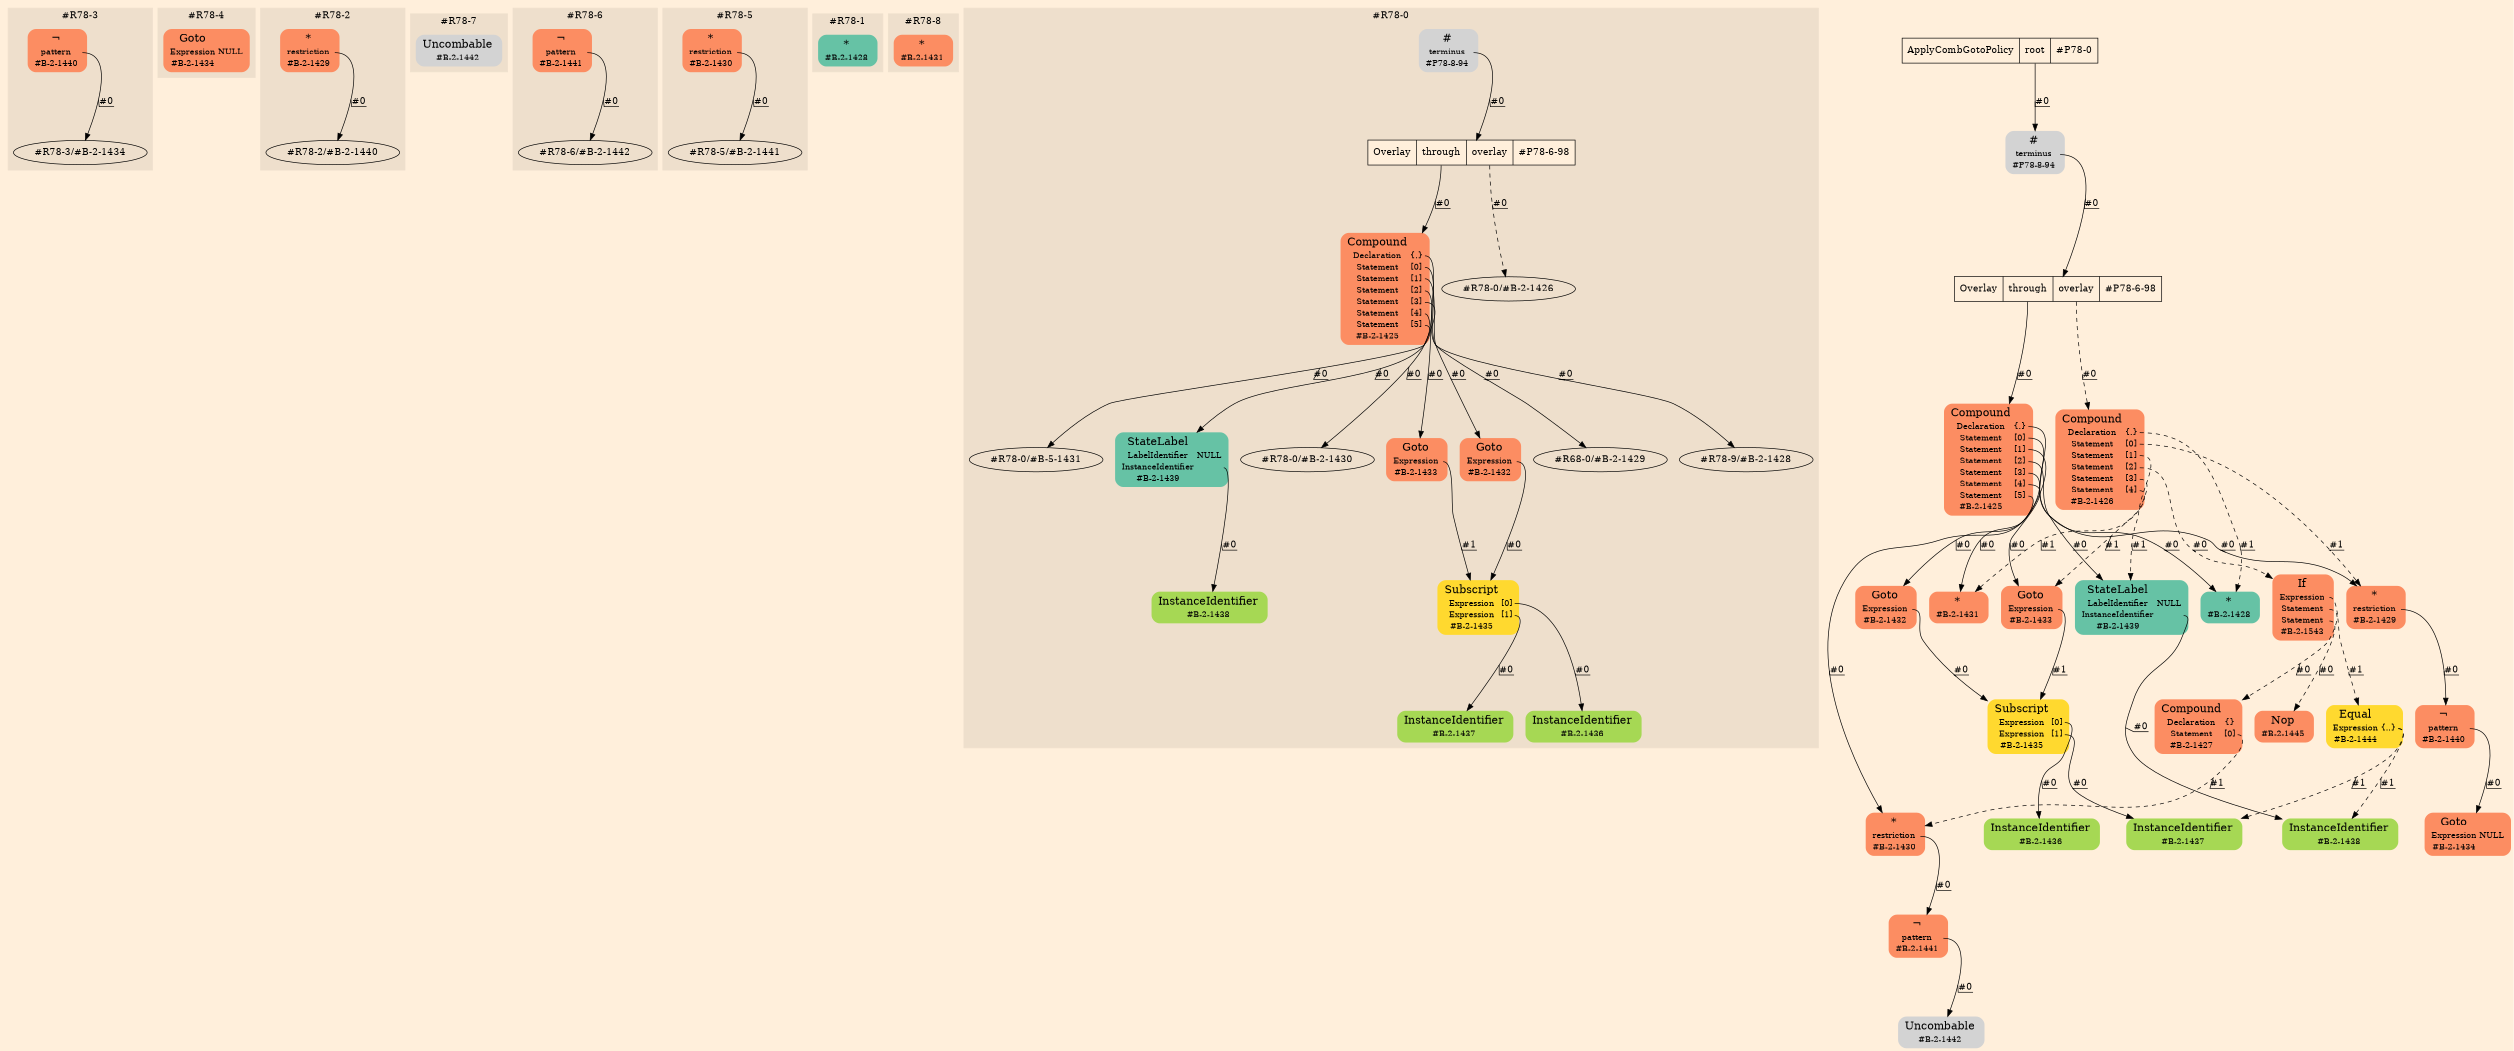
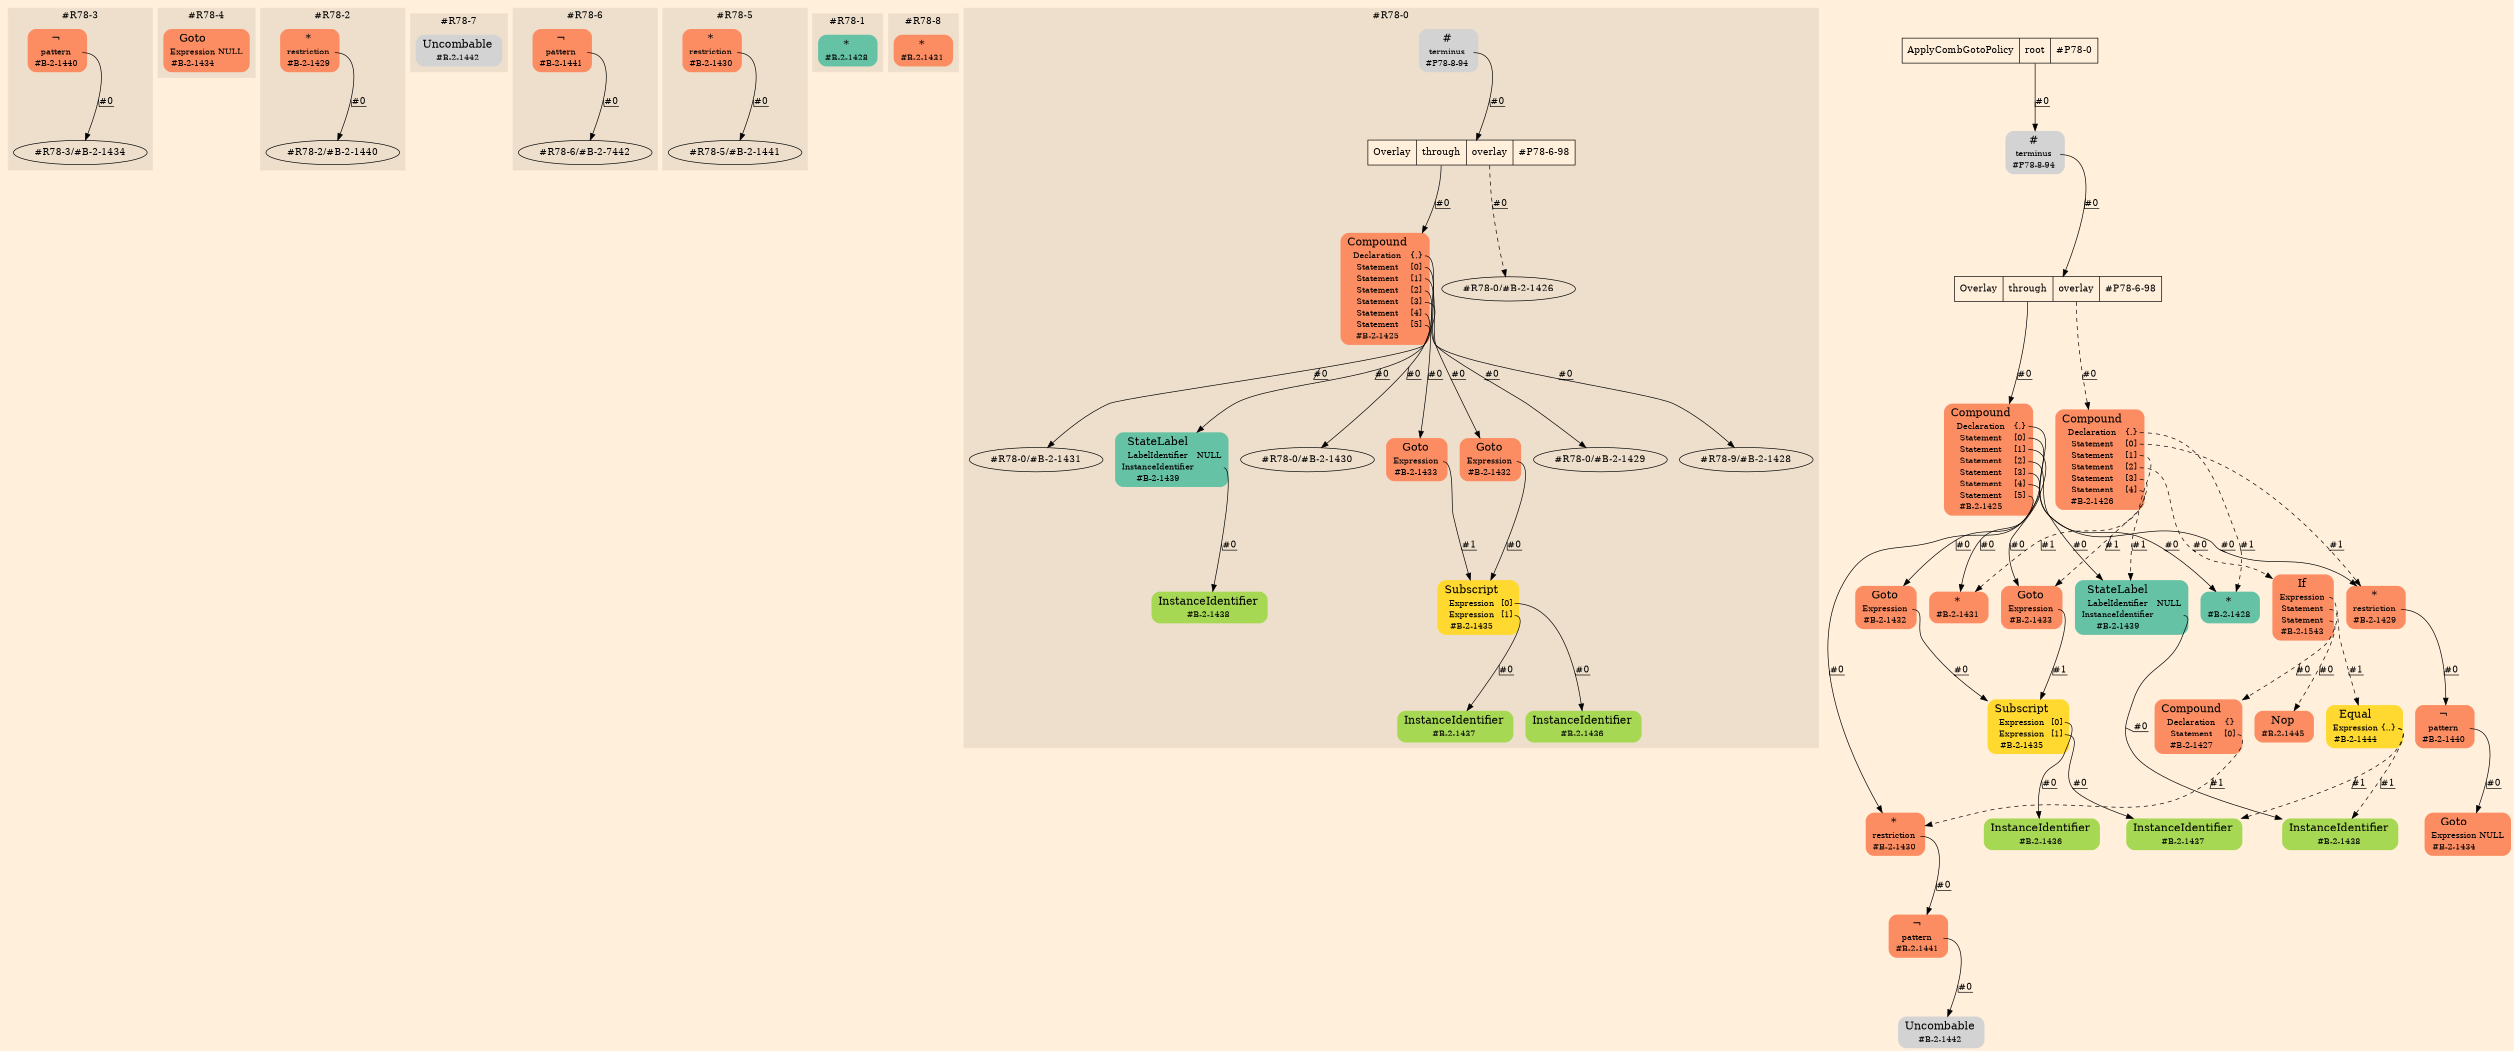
(585, 153) -> (585, 153)
(1036, 460) -> (1036, 460)
(1600, 460) -> (1600, 460)
